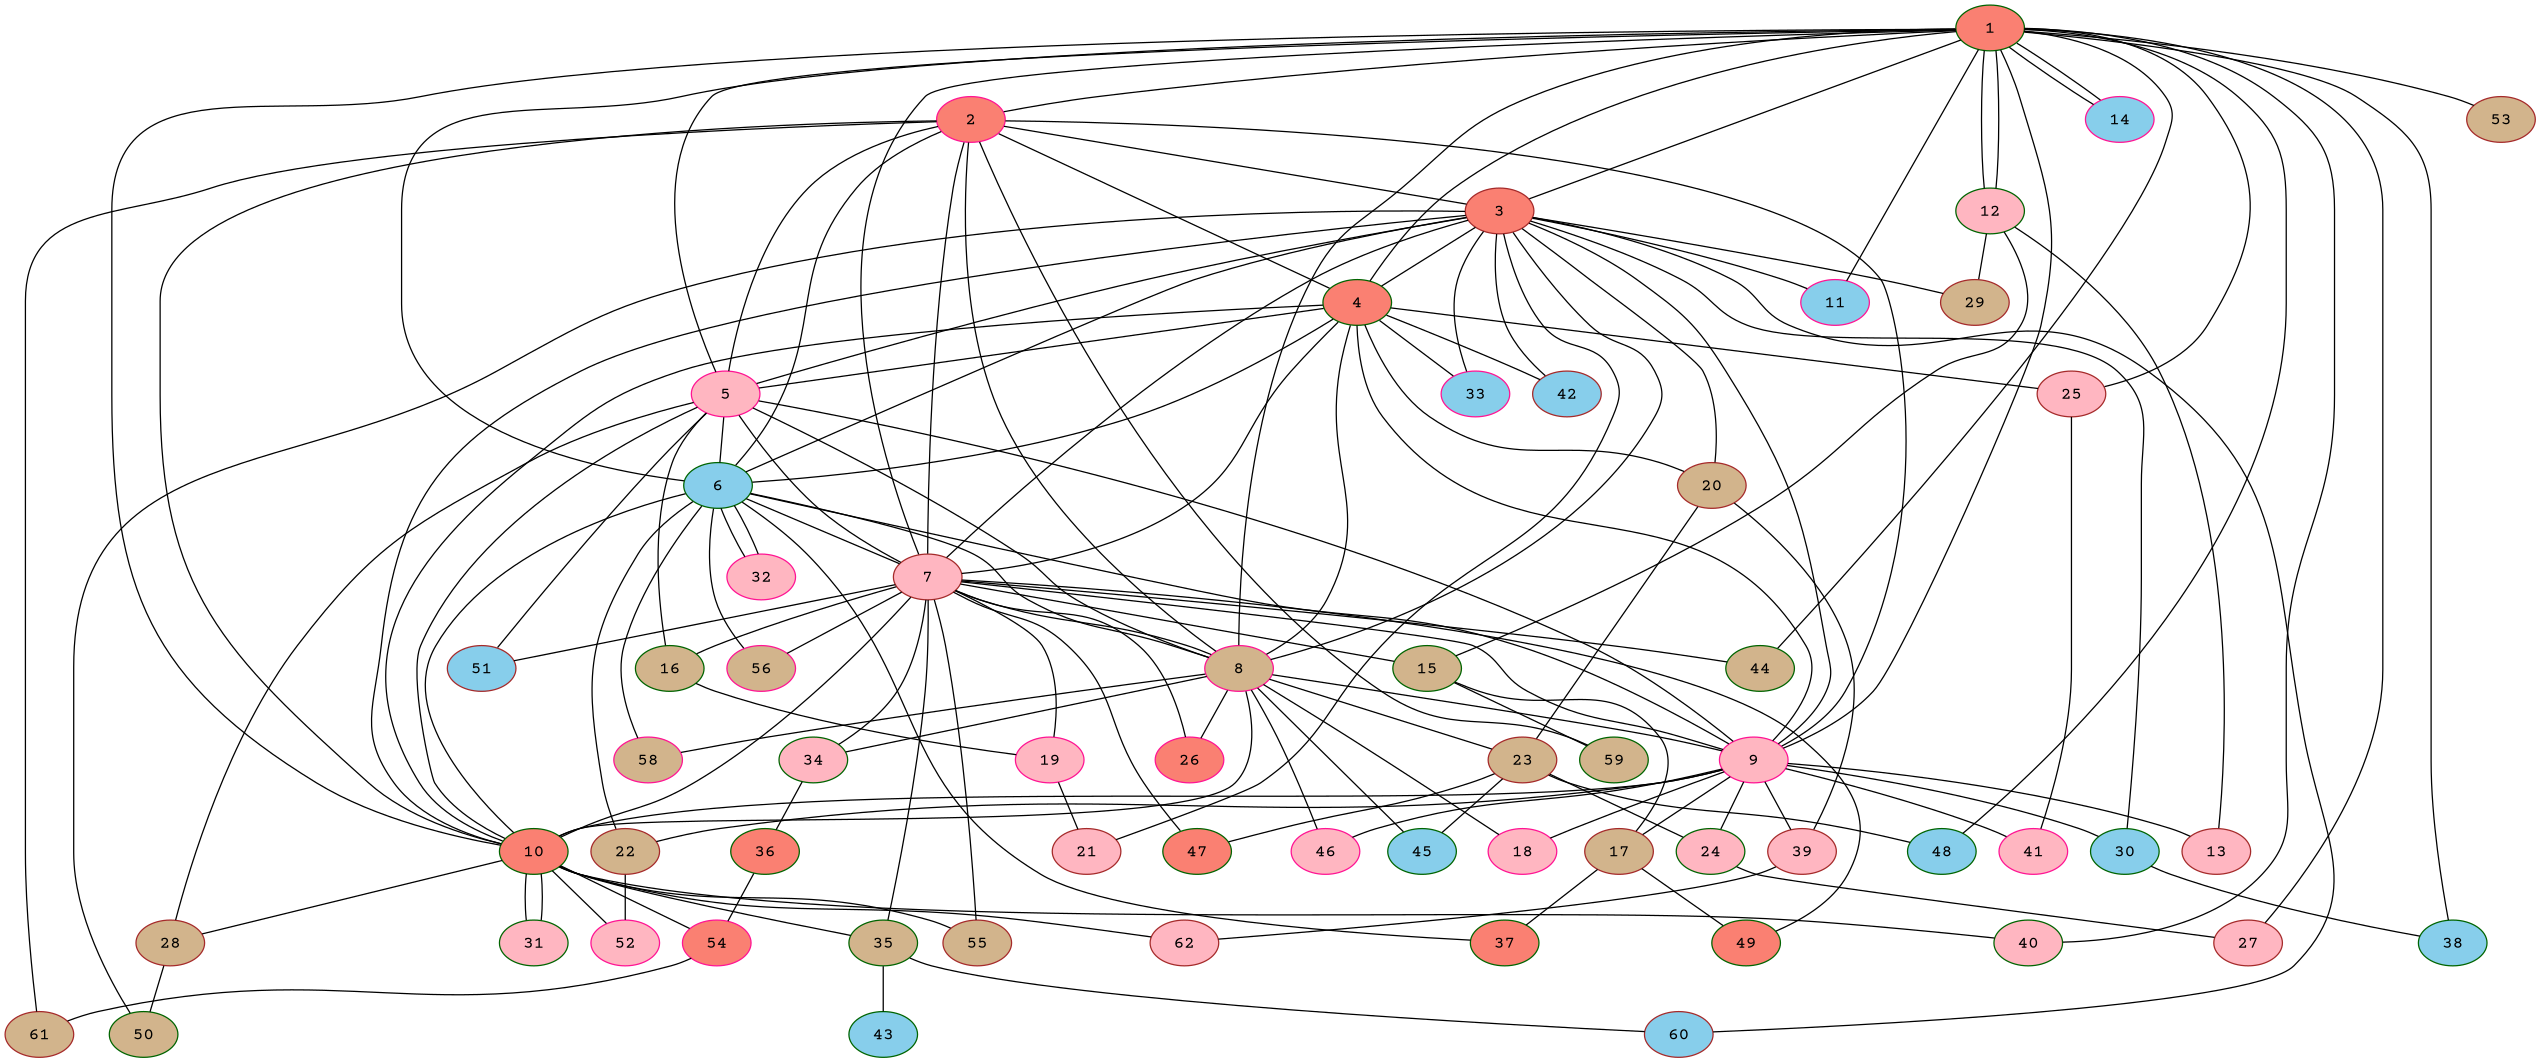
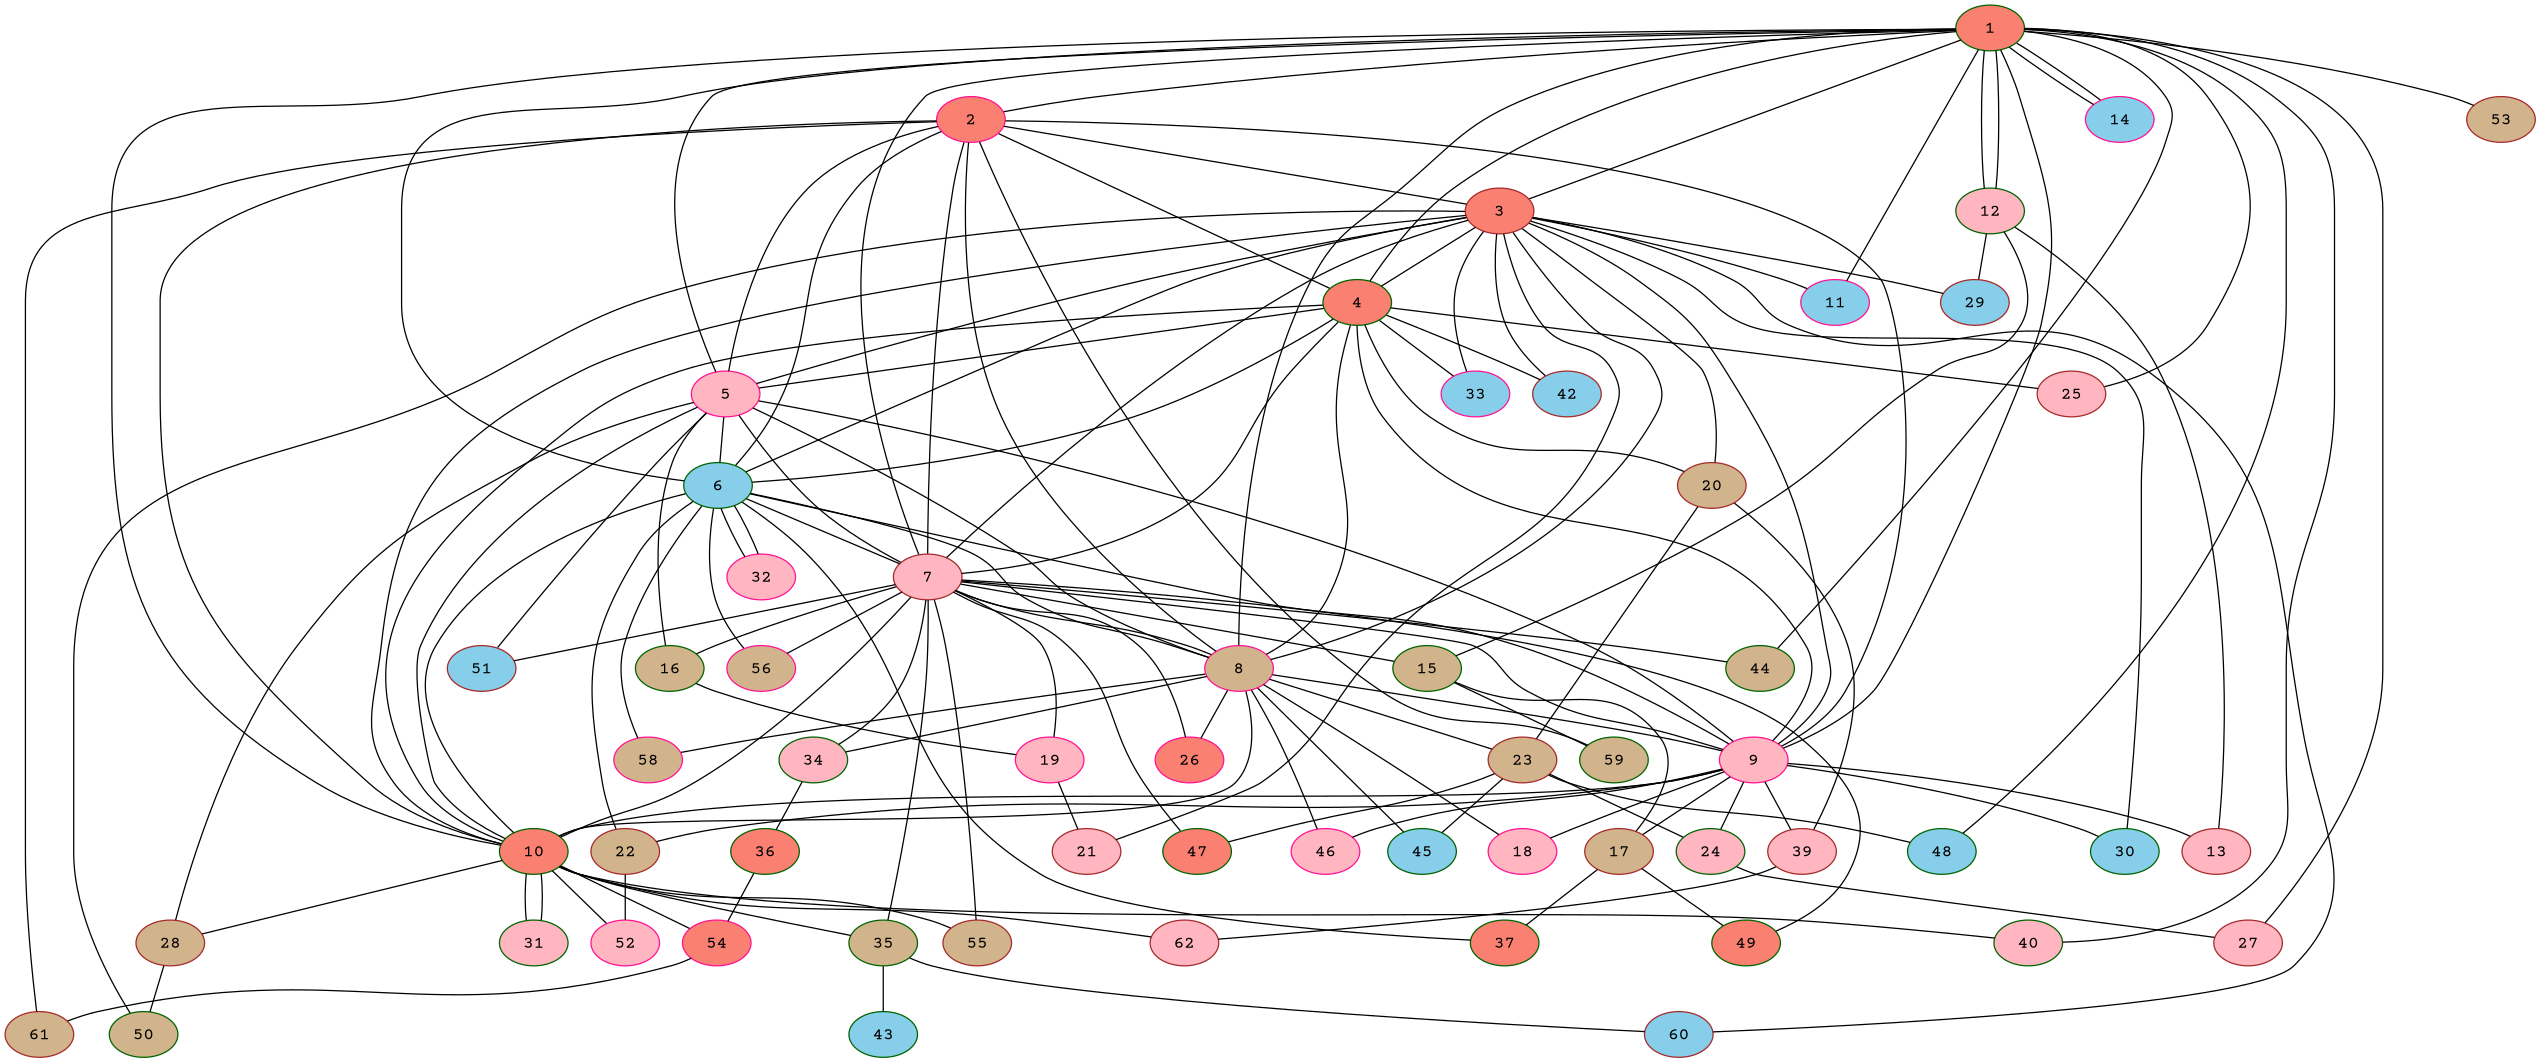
(1975, 302) -> (1975, 302)
(2033, 851) -> none
(2453, 943) -> none
